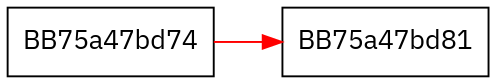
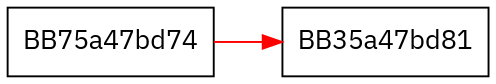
(385, 42) -> (385, 42)
